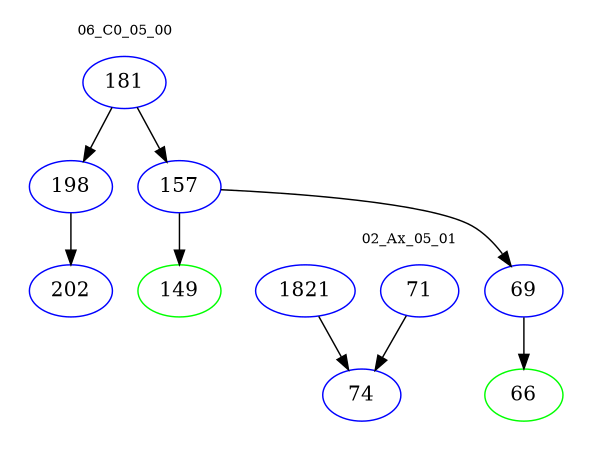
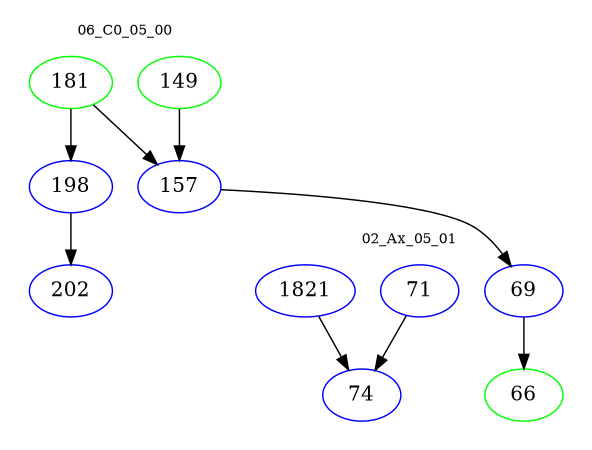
(124, 82) -> (71, 82)
(179, 232) -> (179, 127)
